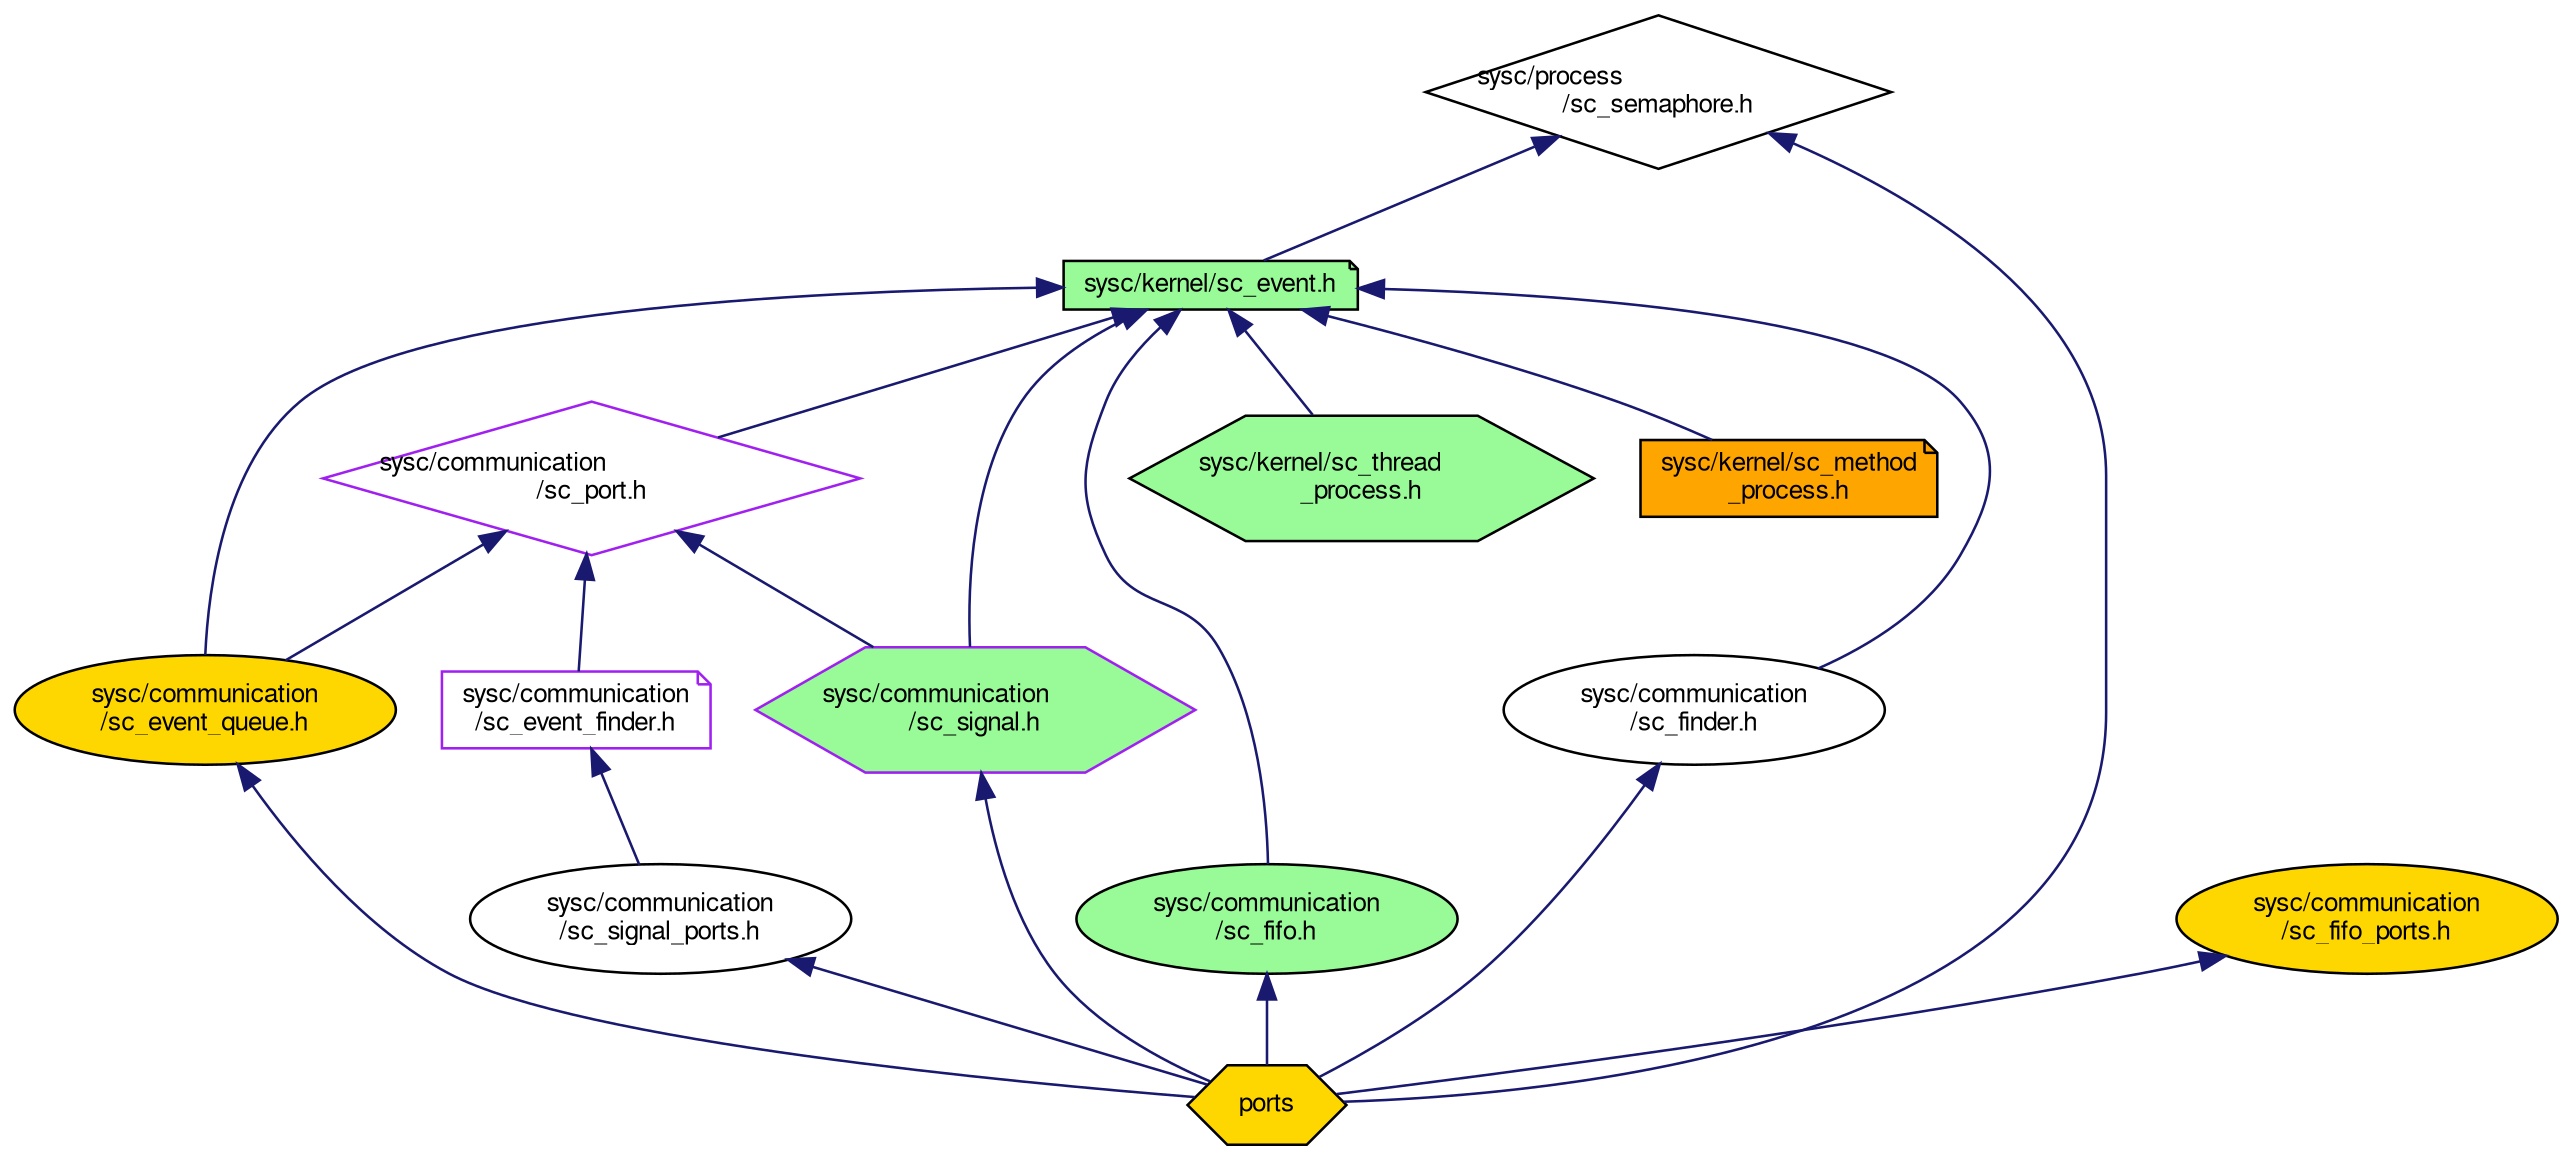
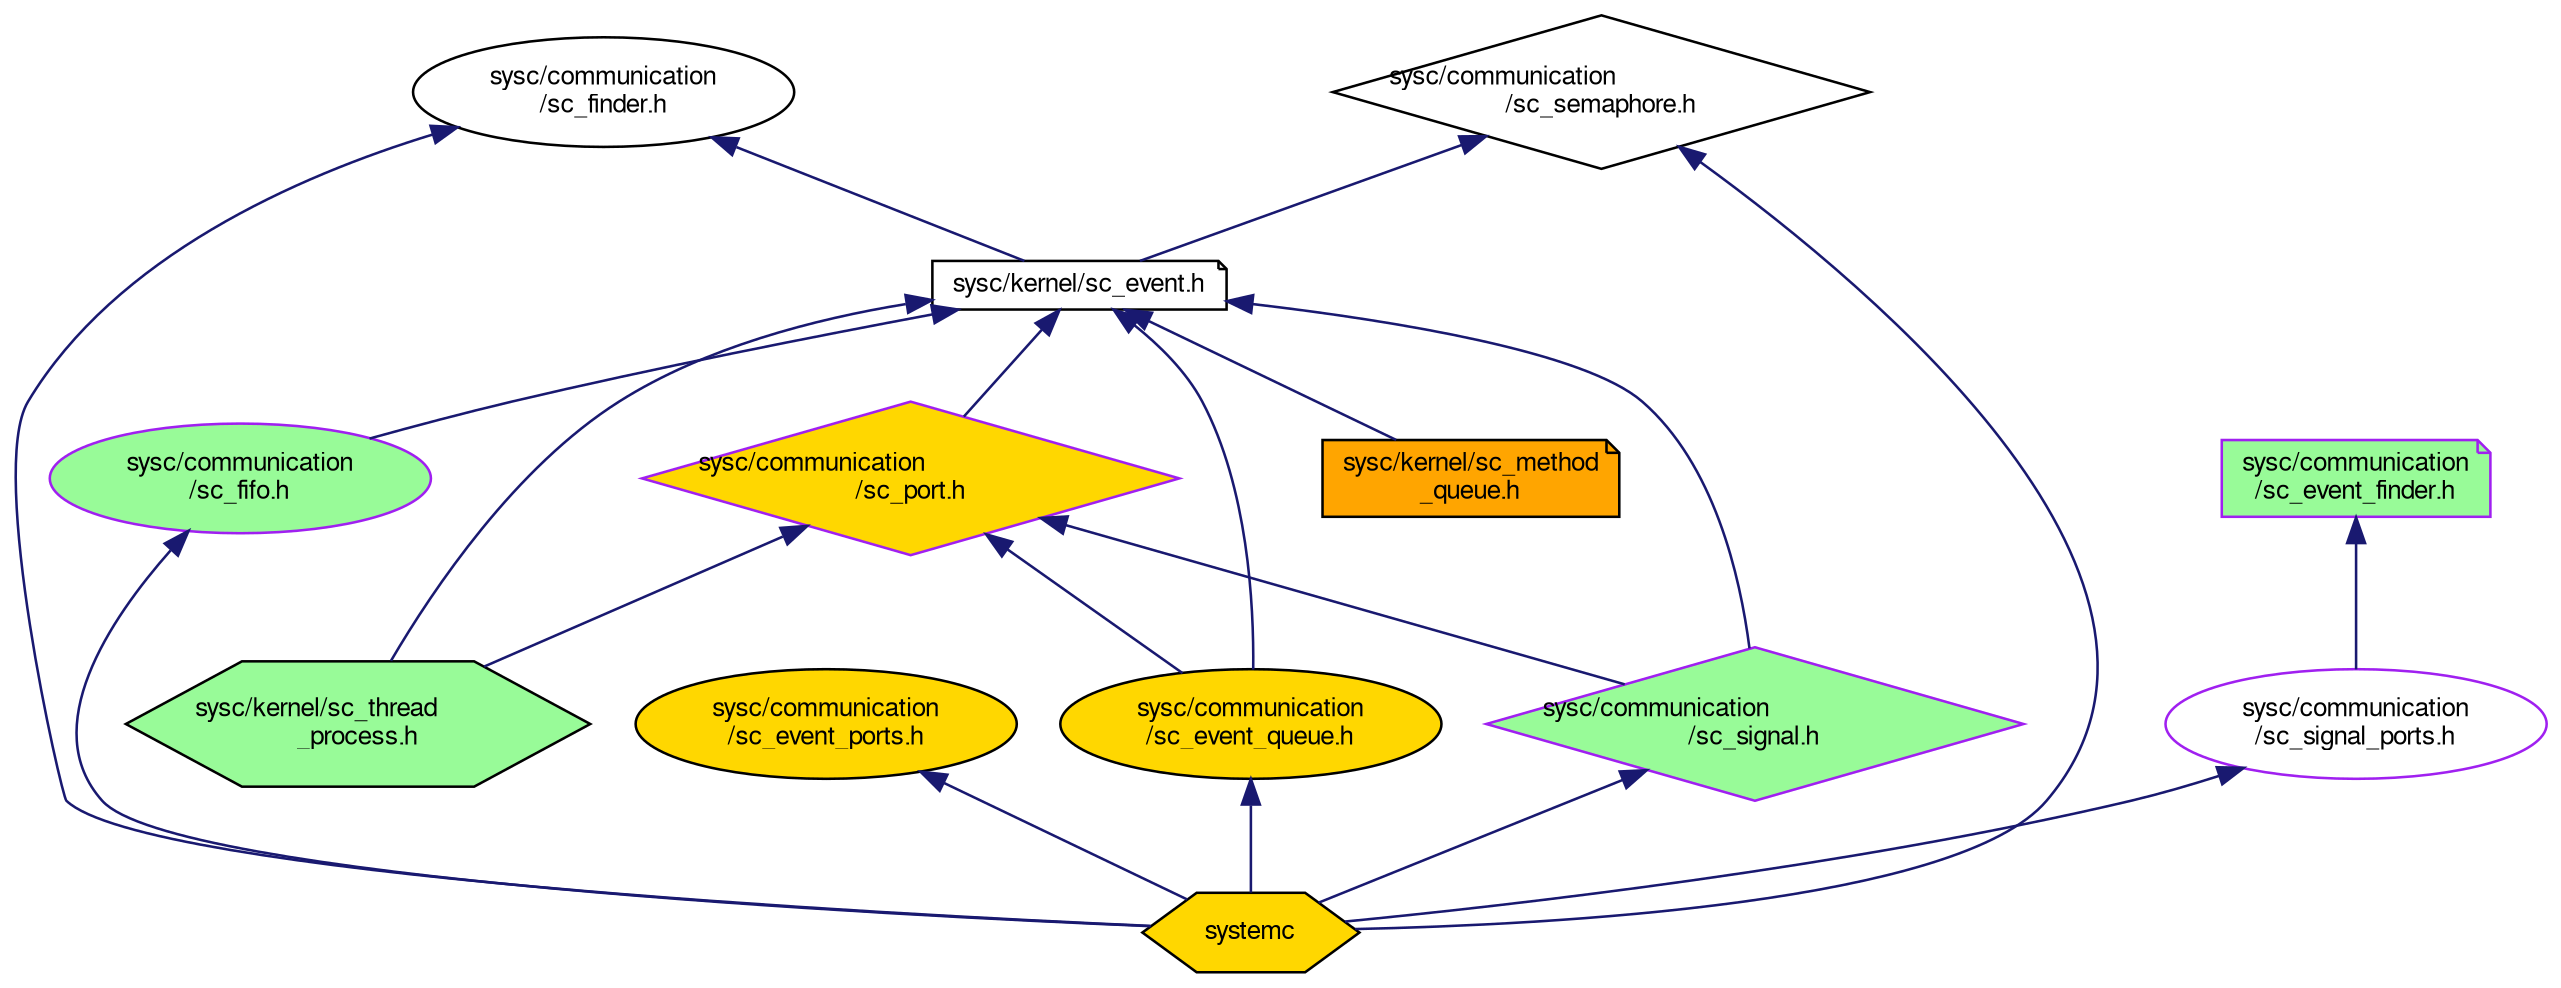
(1658, 92) -> (1601, 92)
(1211, 285) -> (1079, 285)
(1854, 345) -> (880, 204)
(592, 478) -> (911, 478)
(1789, 478) -> (1471, 478)
(582, 625) -> (633, 602)
(576, 710) -> (2356, 478)
(975, 710) -> (1755, 724)
(661, 919) -> (2356, 724)
(1267, 919) -> (240, 478)
(2367, 919) -> (826, 724)
(1267, 1105) -> (1251, 933)
